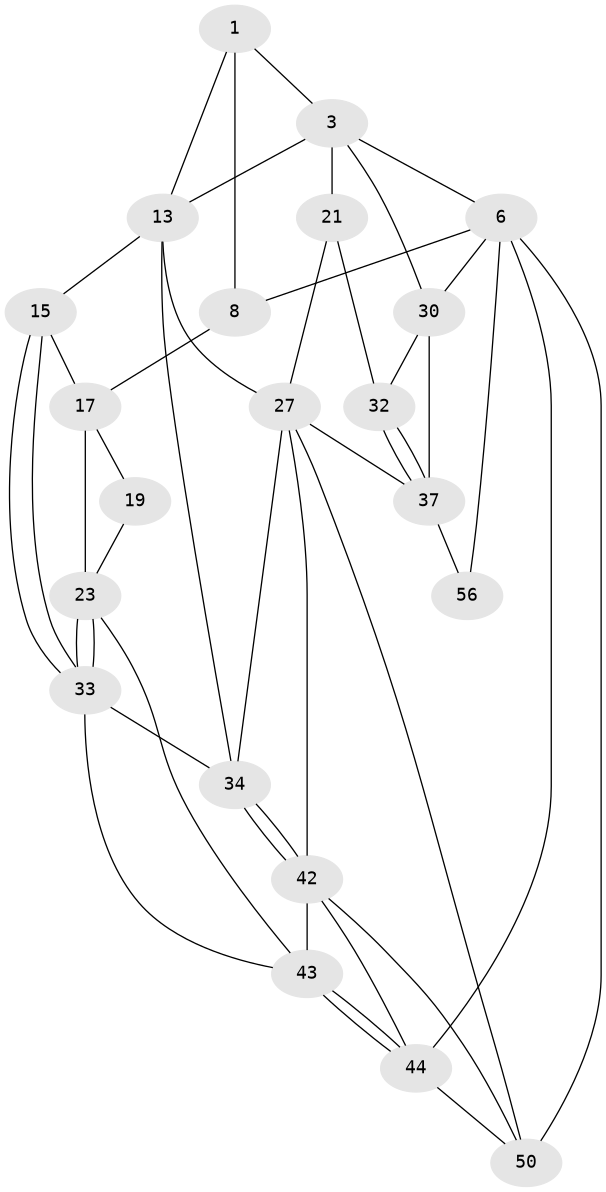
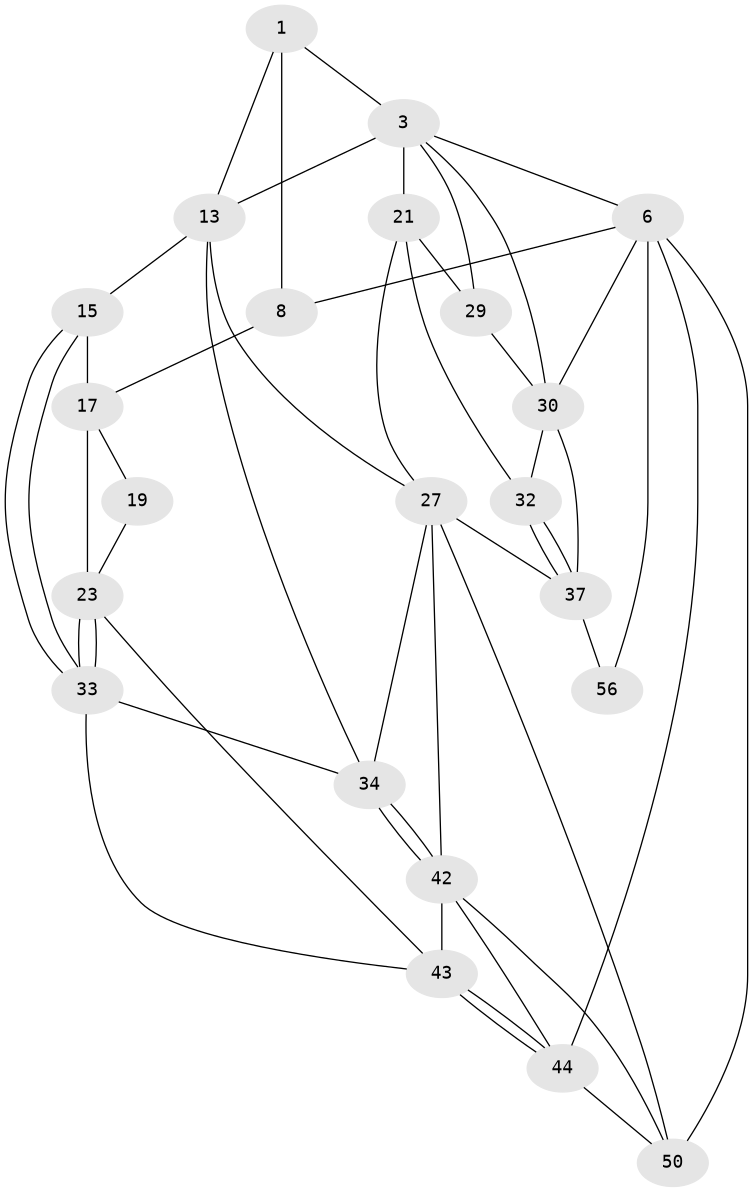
none -> (476, 312)
